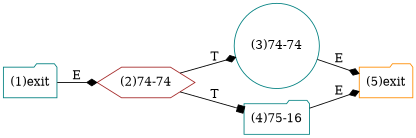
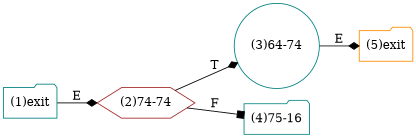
(277, 46) -> (277, 46)
(215, 95) -> (215, 104)
(329, 101) -> none
